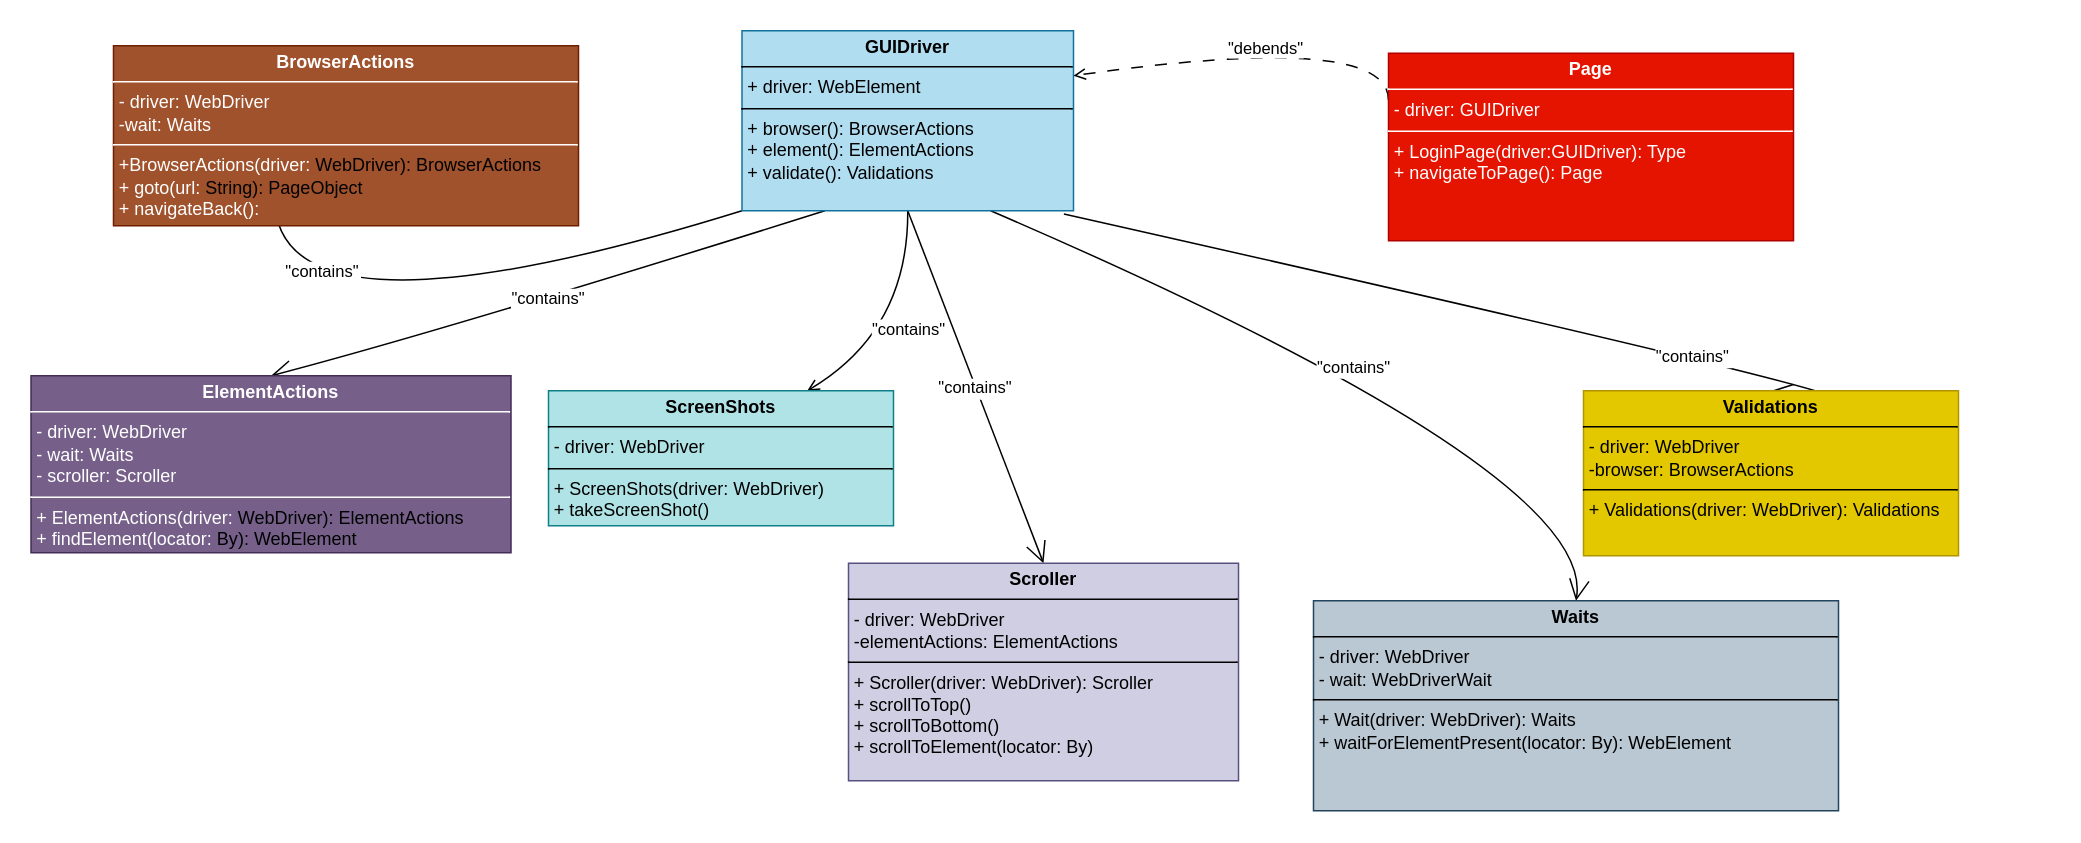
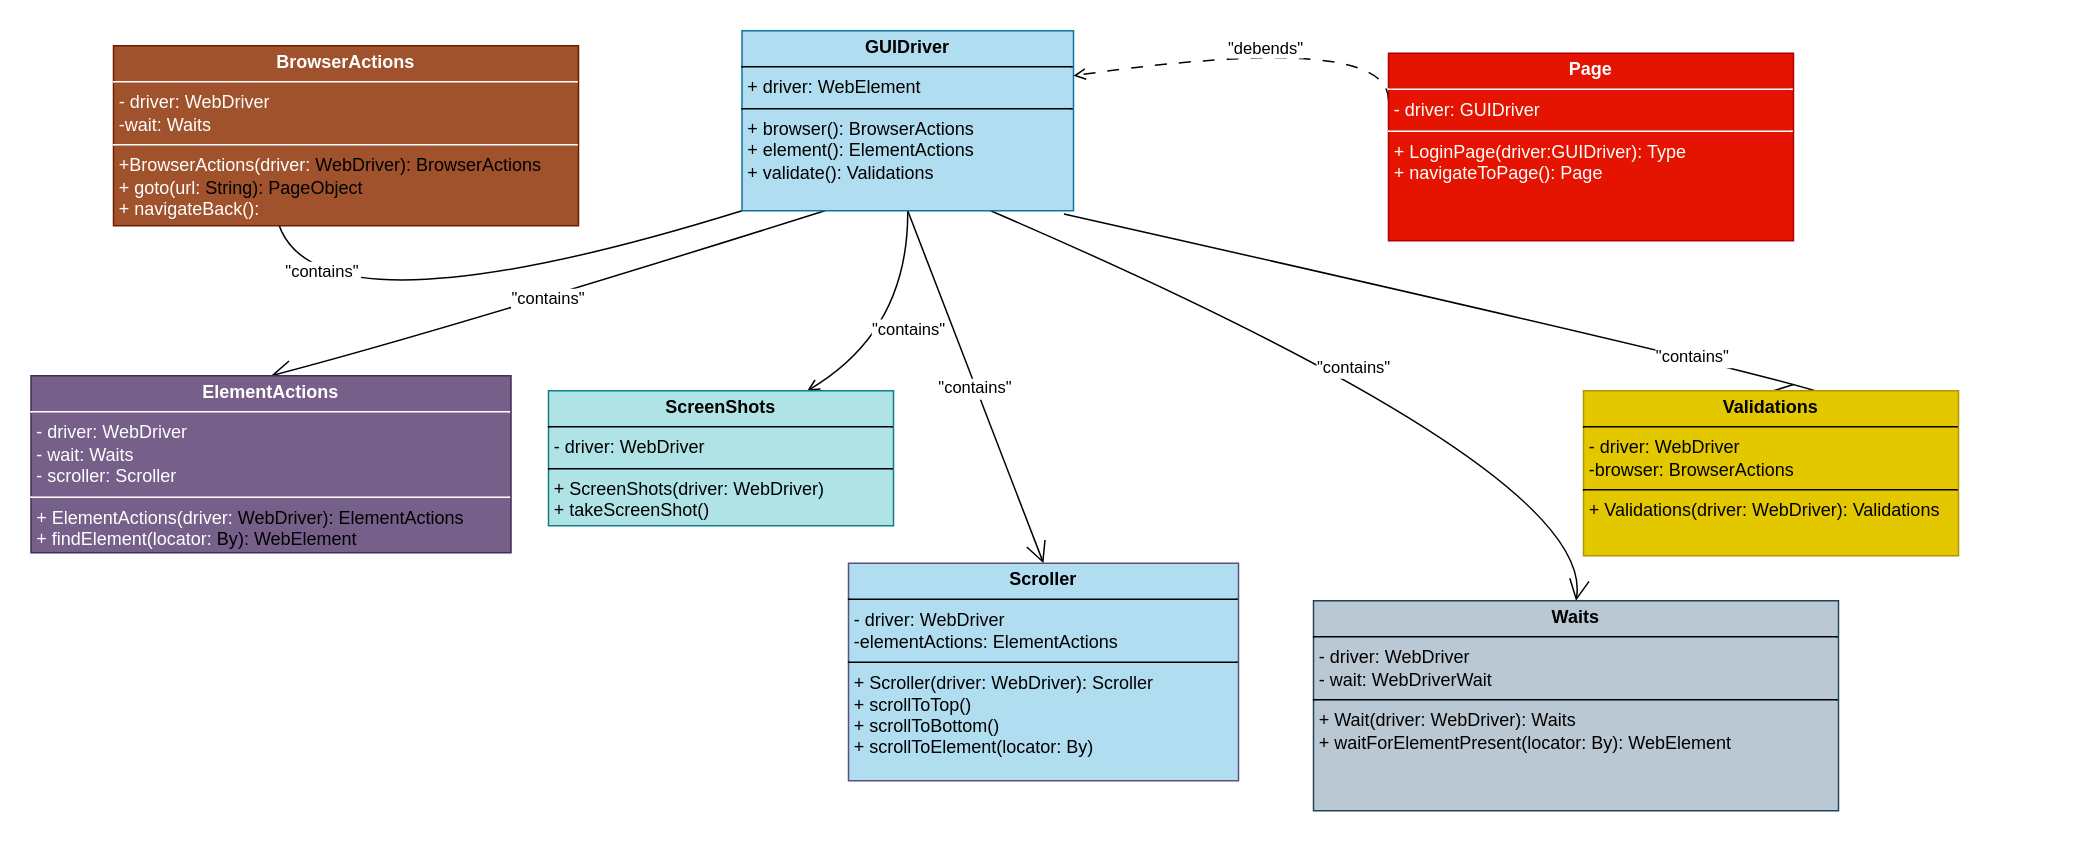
(1043, 672) -> (1043, 672)
